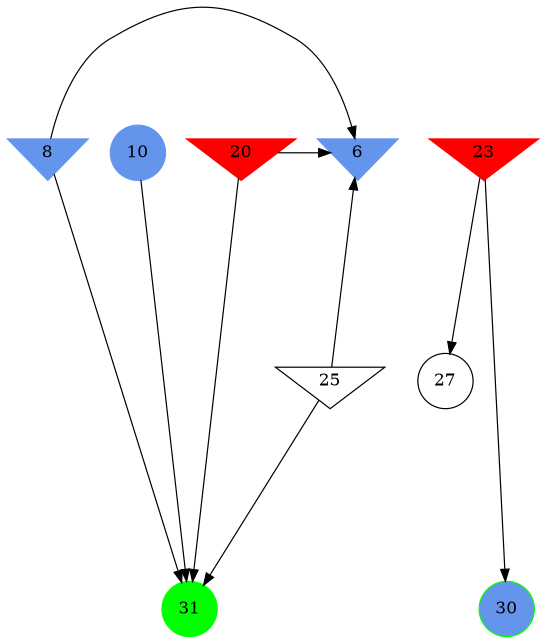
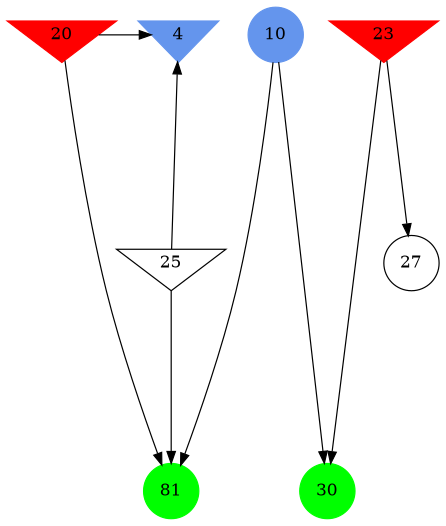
(48, 153) -> none
(358, 153) -> (178, 35)
none -> (301, 257)
(190, 609) -> (171, 491)
(507, 609) -> (327, 491)
